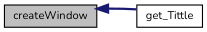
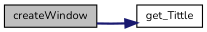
(122, 9) -> (111, 24)
